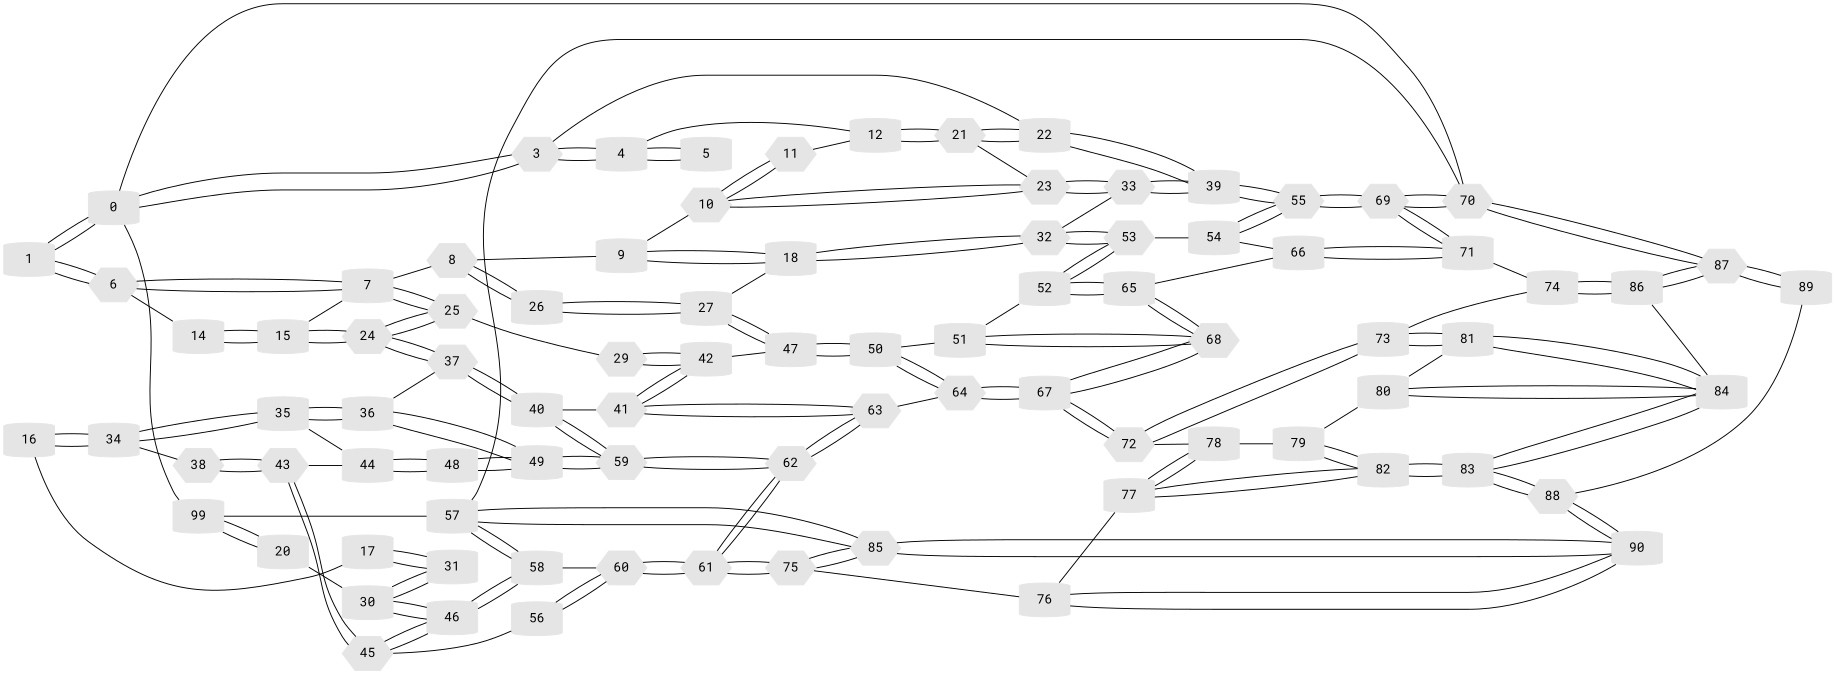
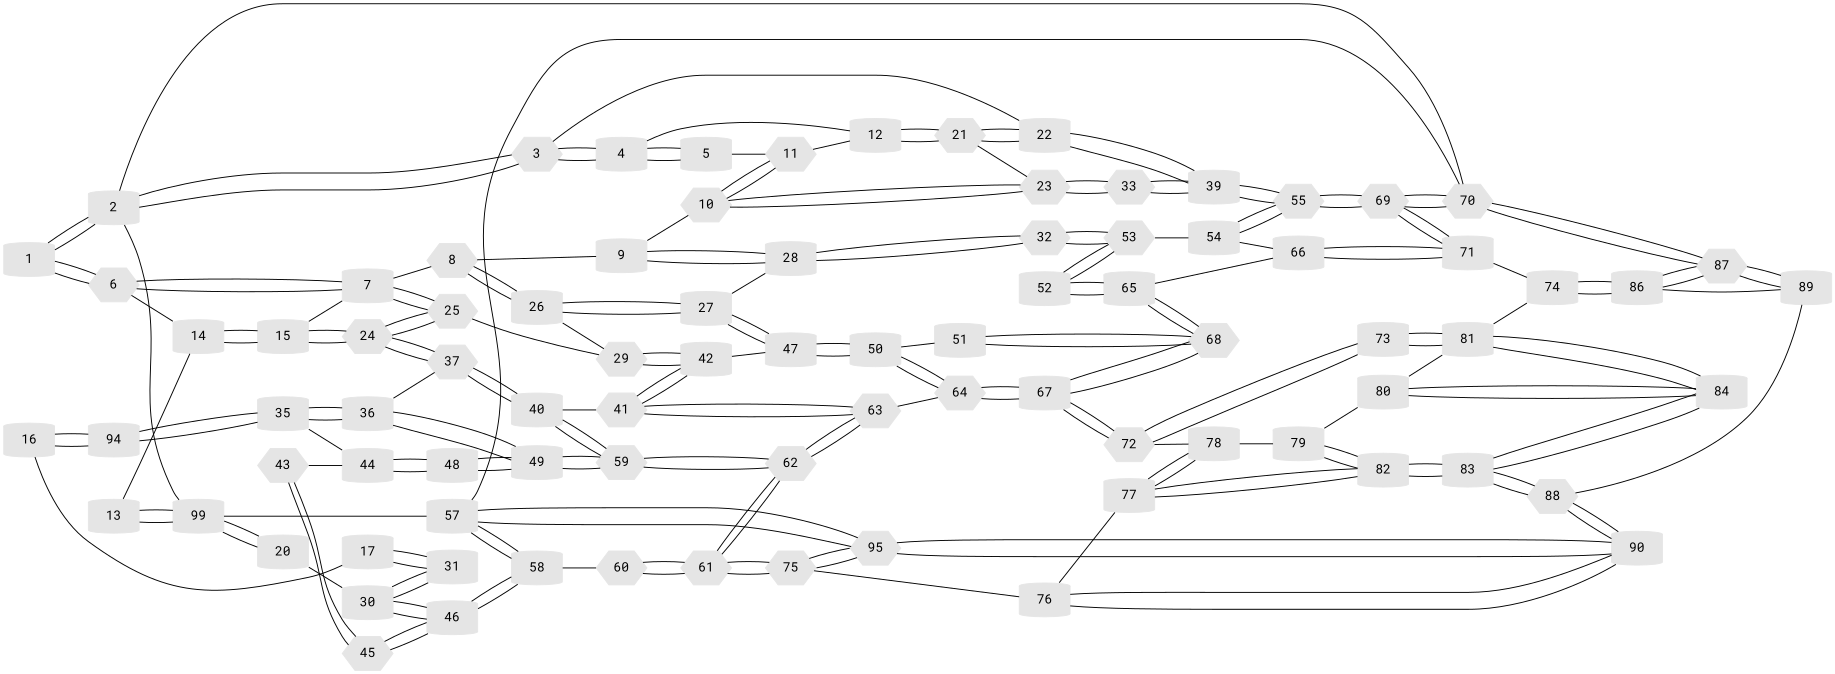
none -> (749, 154)
(114, 208) -> (114, 208)
(1087, 213) -> none
(791, 259) -> (791, 259)
(1467, 307) -> (1510, 313)
(1002, 314) -> none
none -> (583, 336)
(1680, 340) -> (1722, 292)
(114, 440) -> (114, 440)
(198, 465) -> none
none -> (114, 516)
(875, 548) -> (875, 548)
(537, 619) -> none
